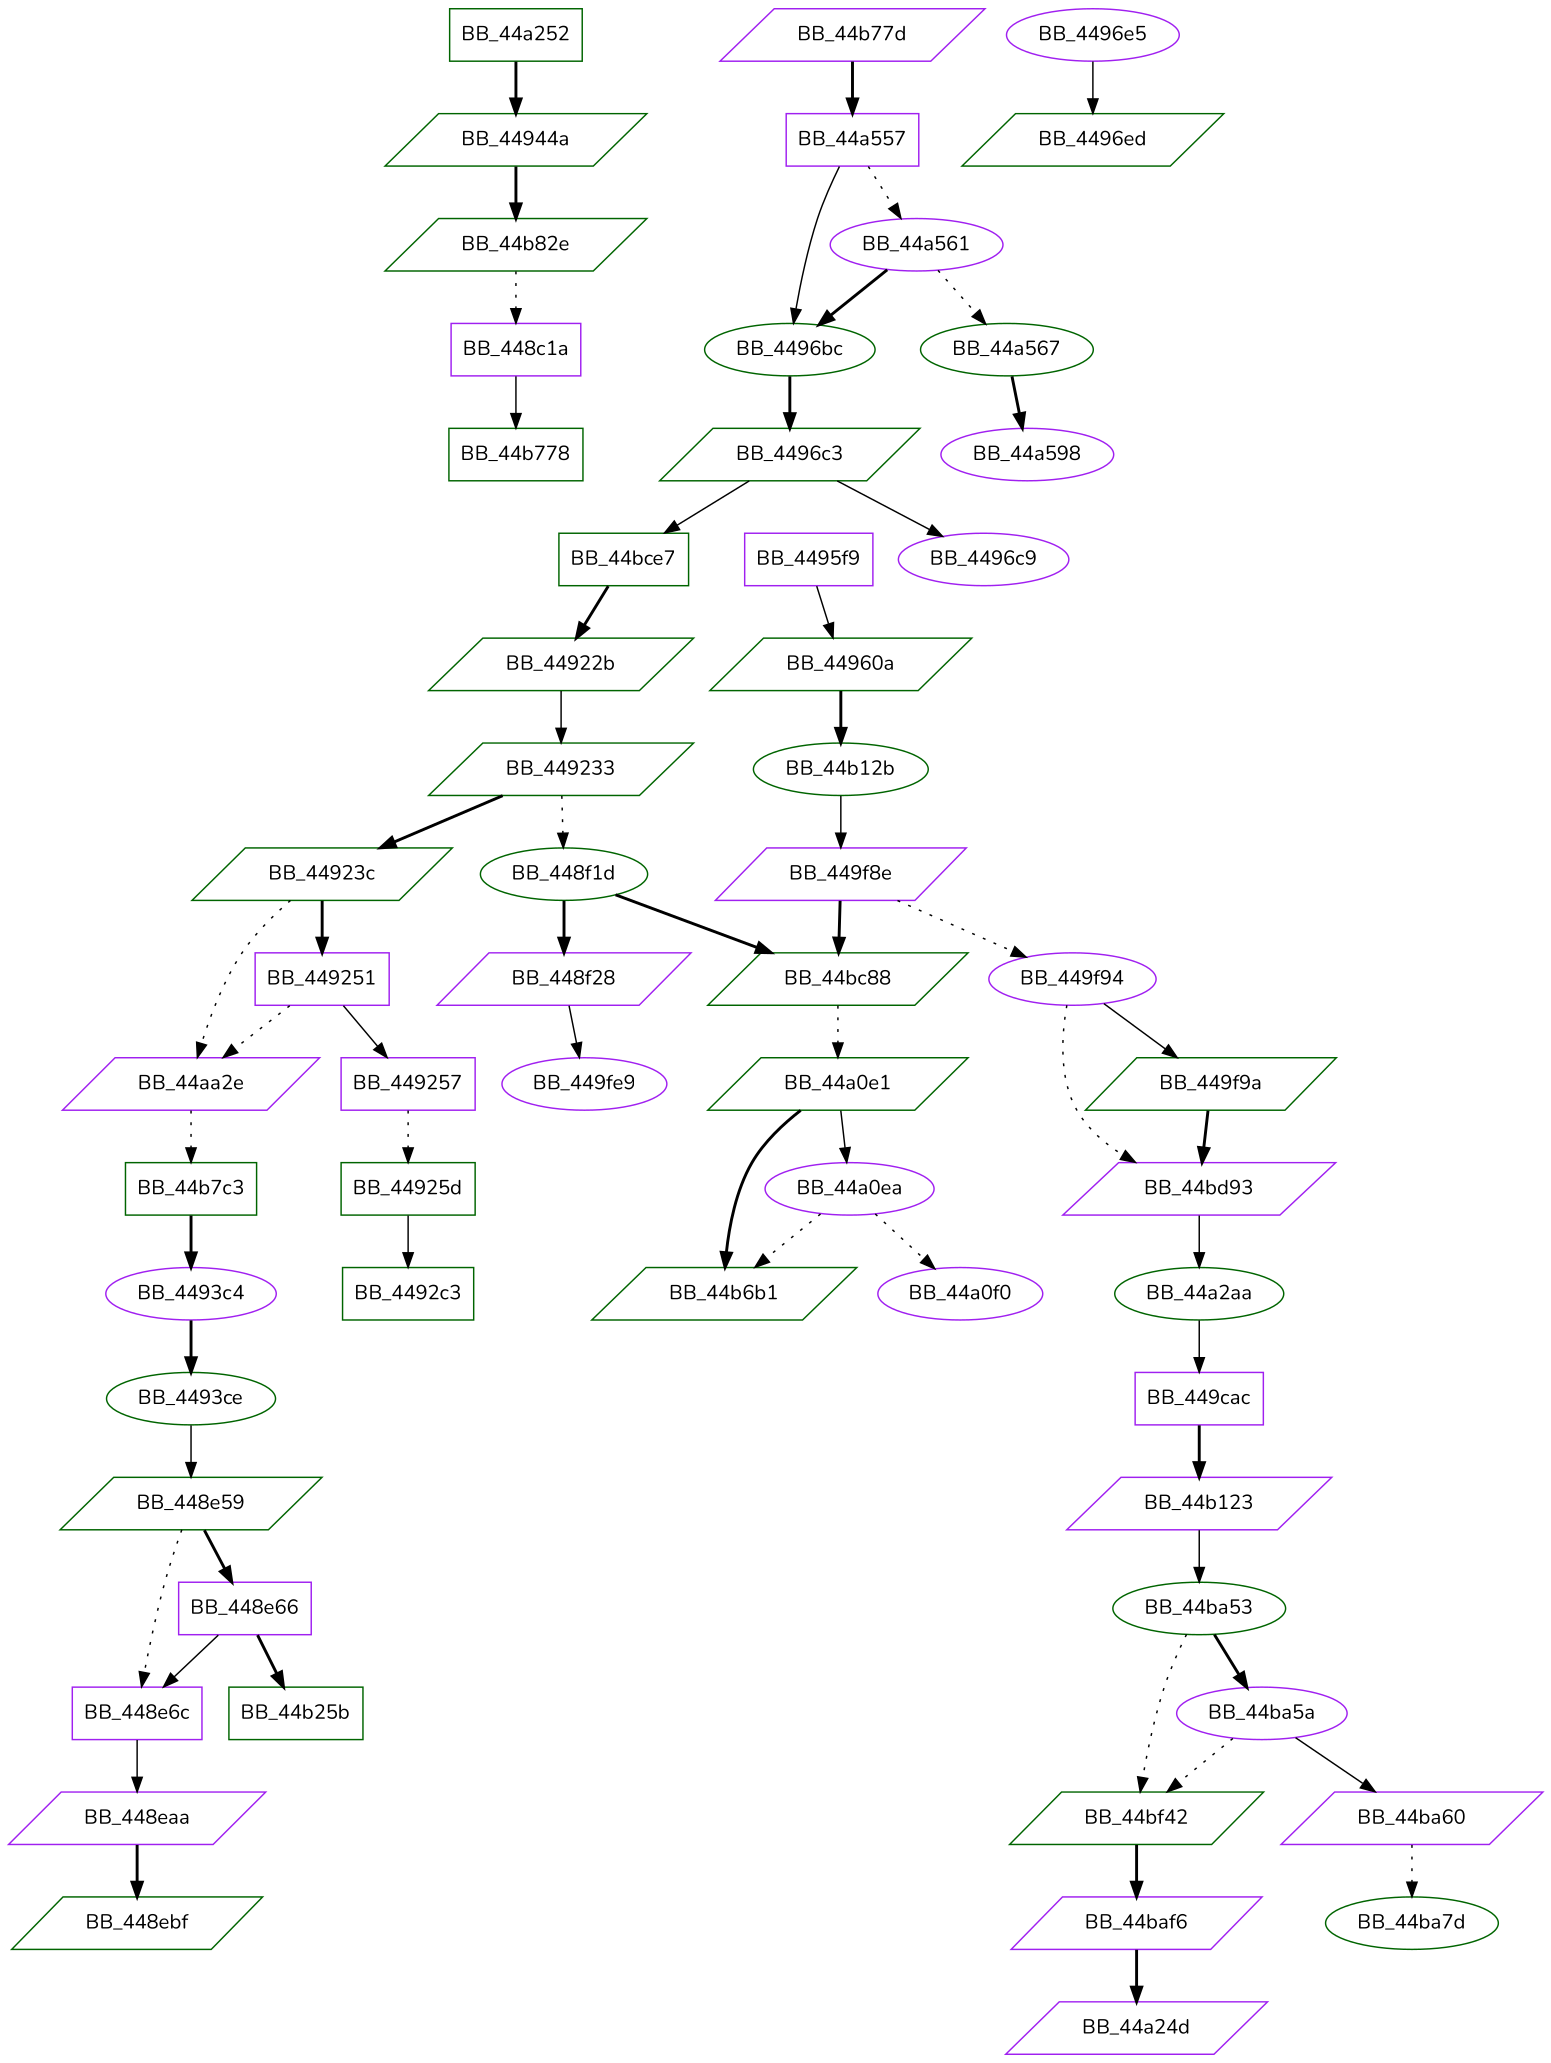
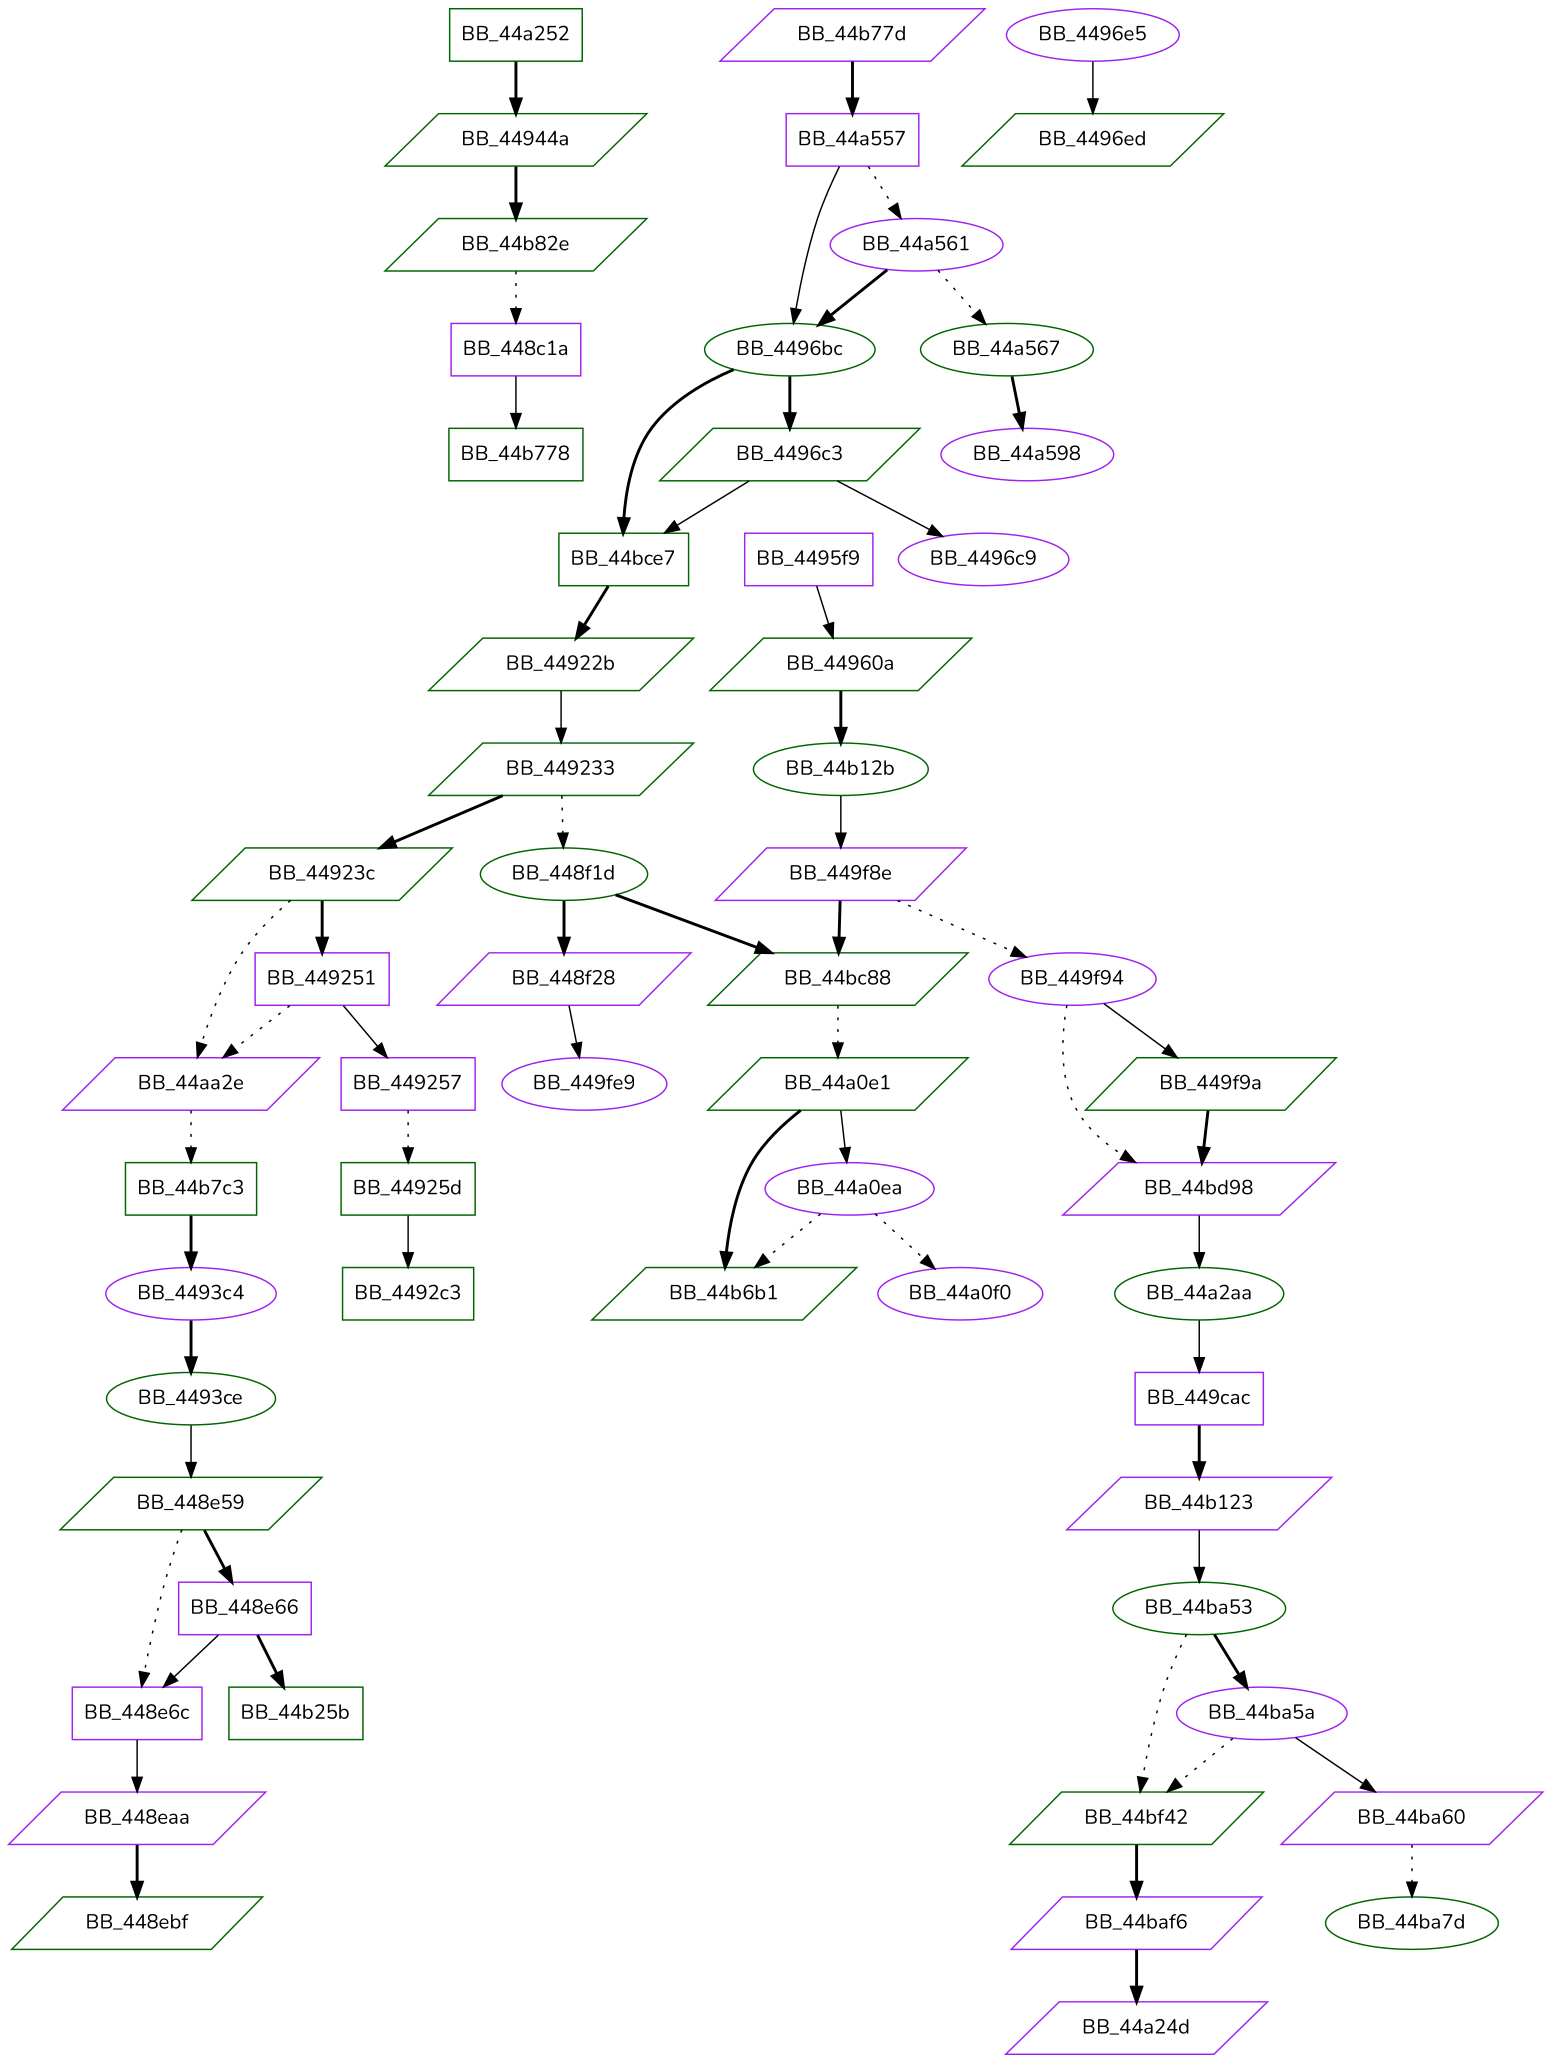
none -> (654, 426)
(1199, 1189) -> (1199, 1189)
